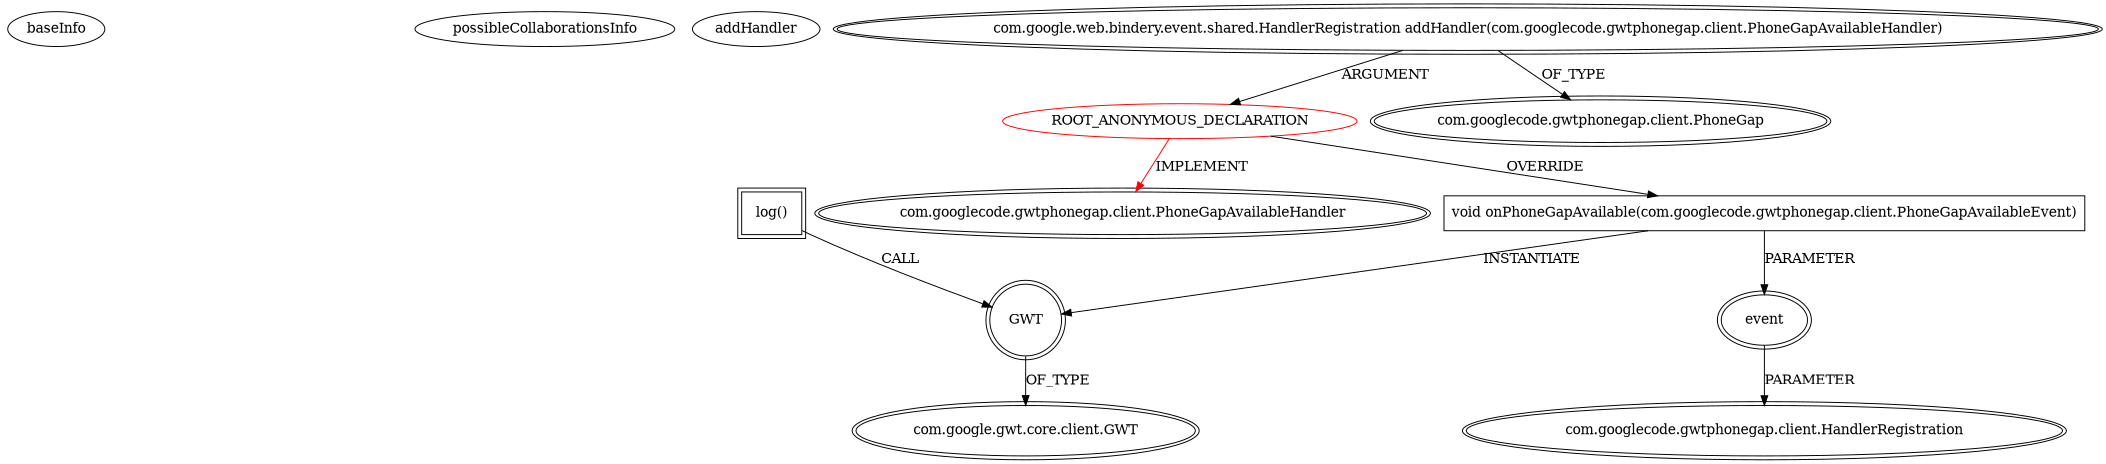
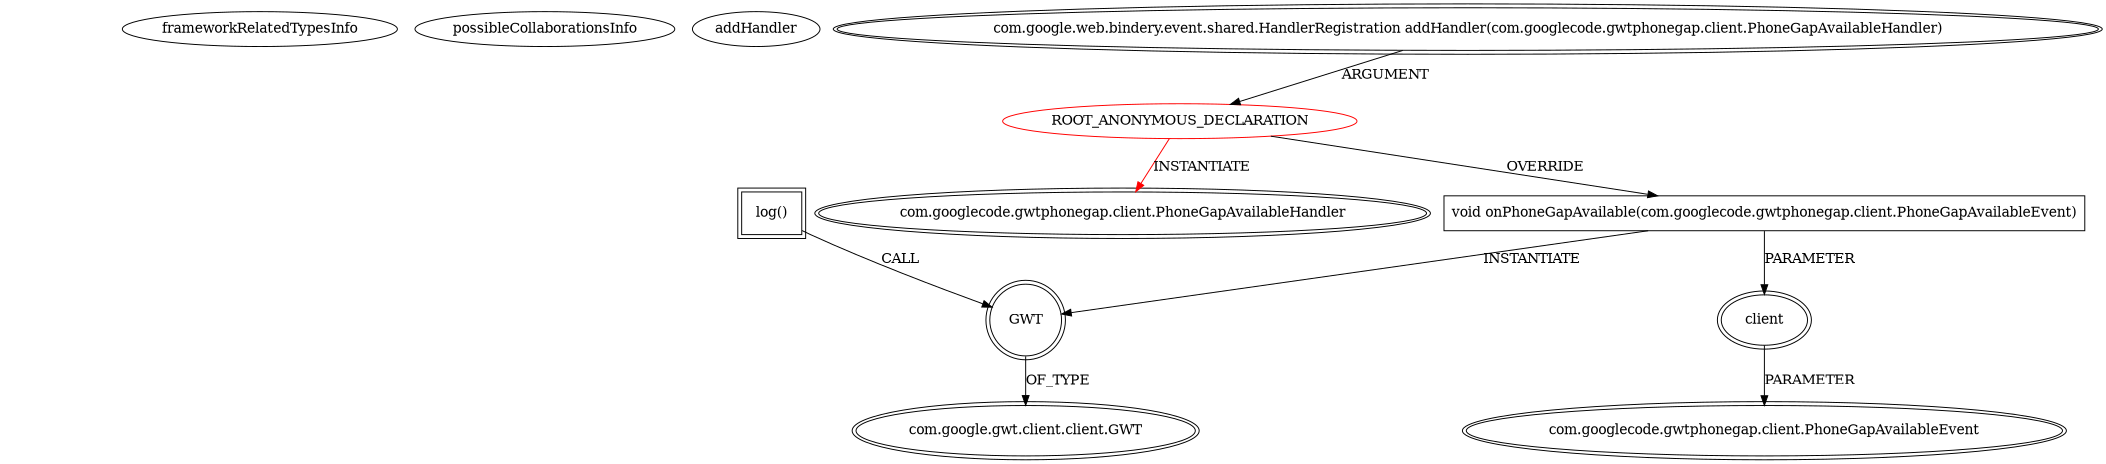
(56, 29) -> none
none -> (260, 29)
(1601, 121) -> none
(1202, 167) -> (1202, 167)
(1764, 320) -> (1764, 320)
(1026, 431) -> (1026, 431)
(1764, 431) -> (1764, 431)
